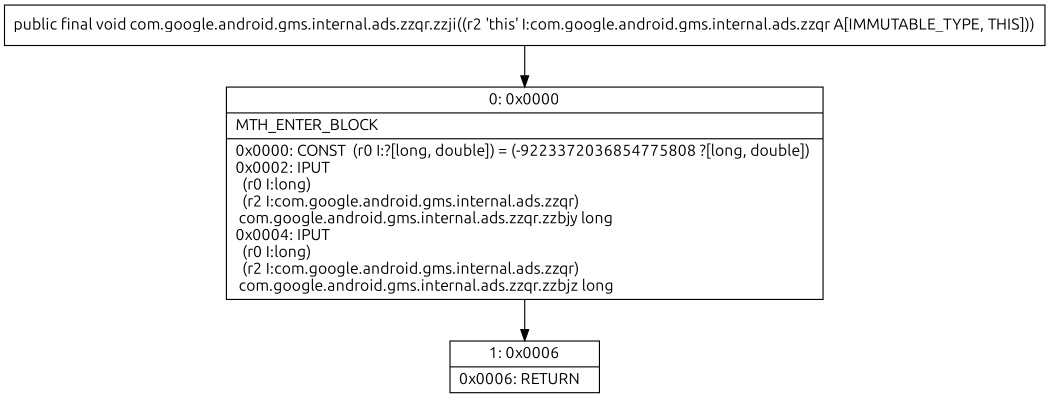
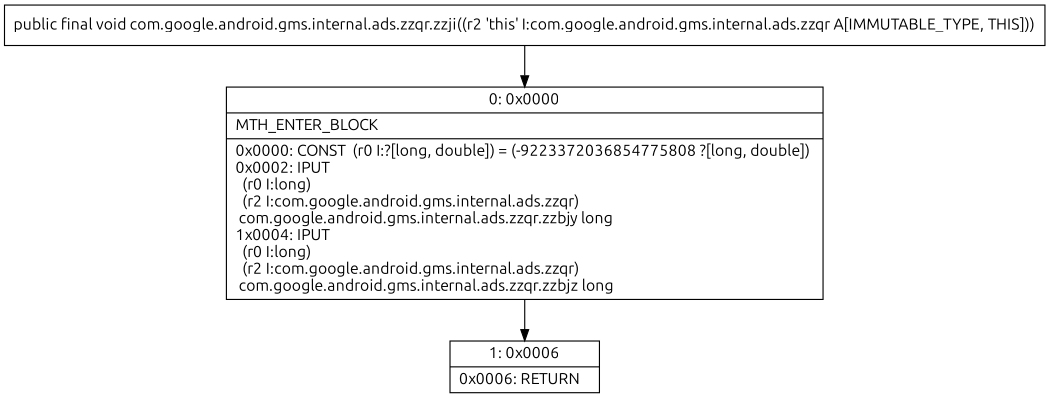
(287, 235) -> (287, 235)
